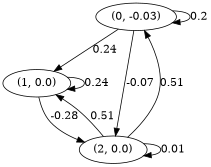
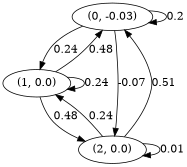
none -> (78, 56)
(65, 116) -> (66, 116)
(103, 116) -> (101, 116)
